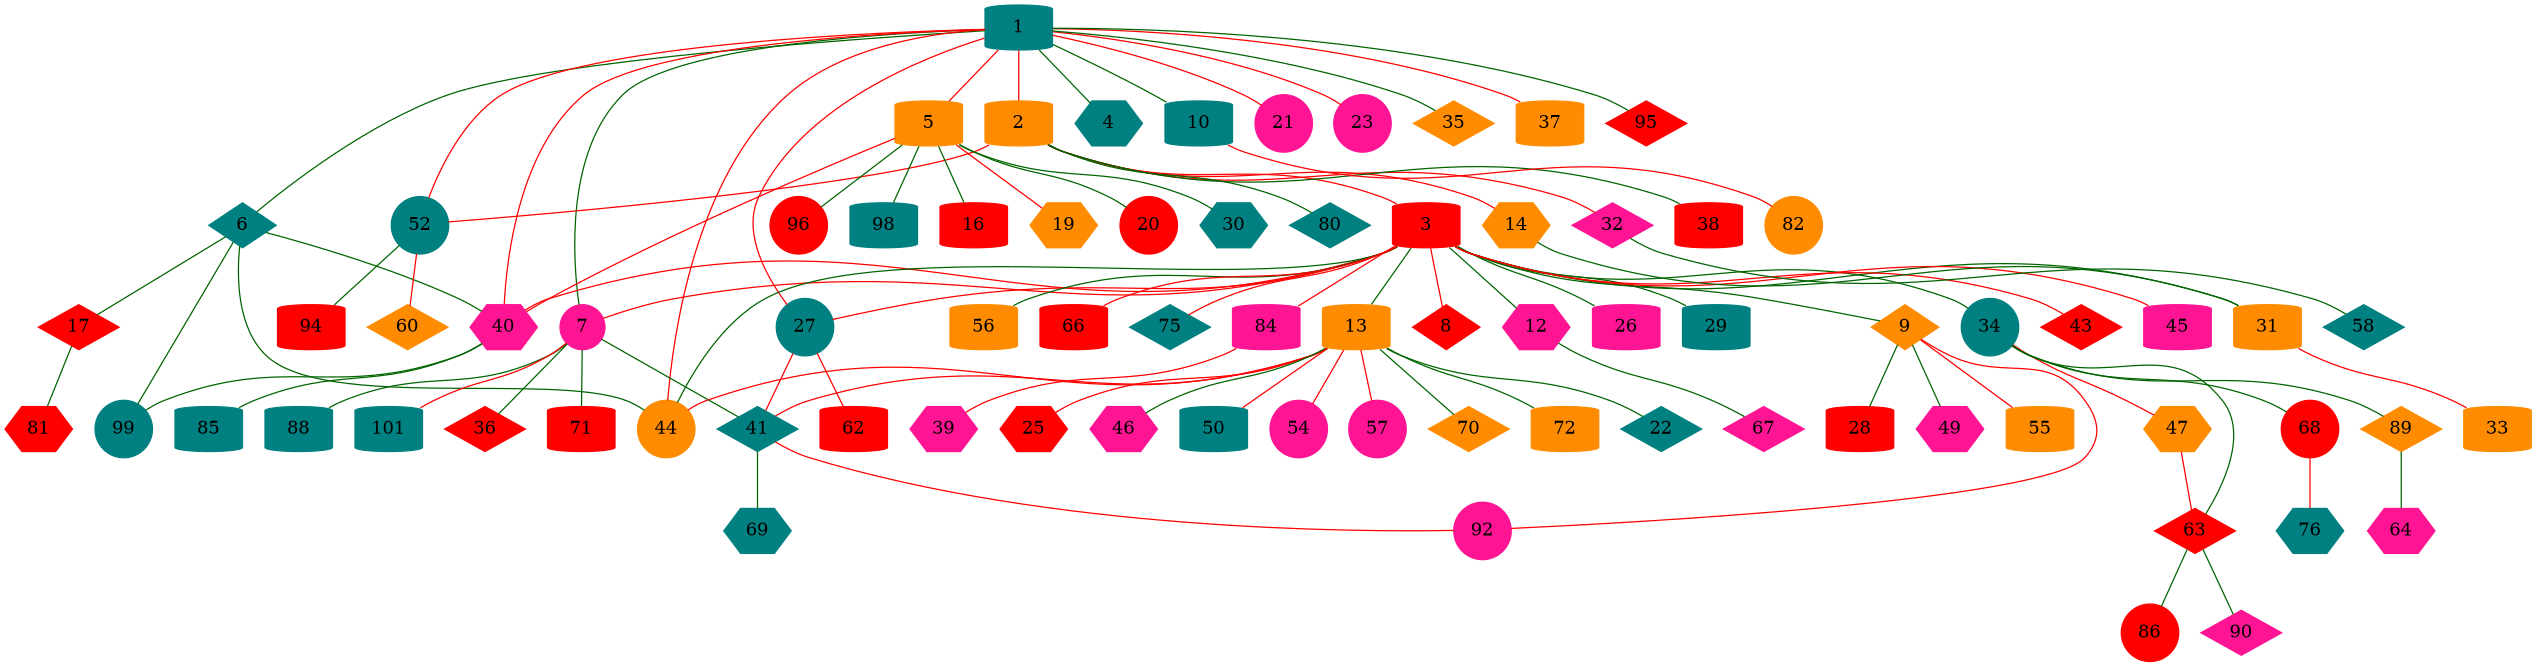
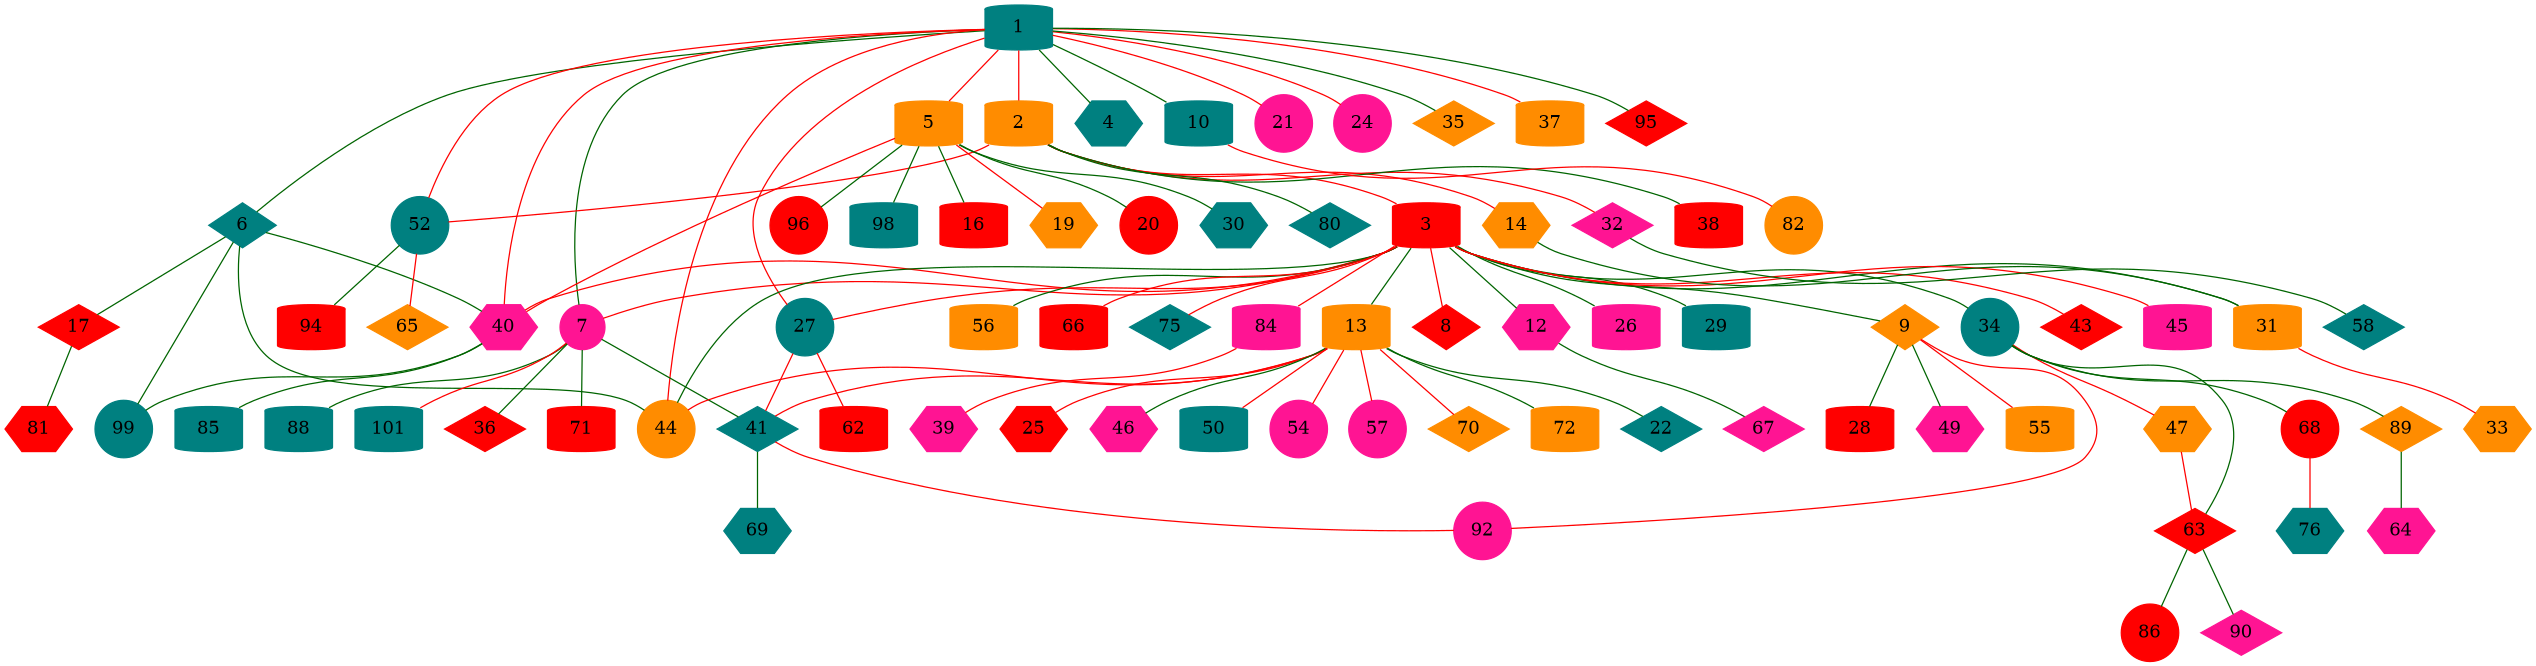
(1362, 123) -> (1362, 123)
(408, 327) -> (408, 327)
(1417, 382) -> (1417, 382)
(2498, 429) -> (2498, 429)
